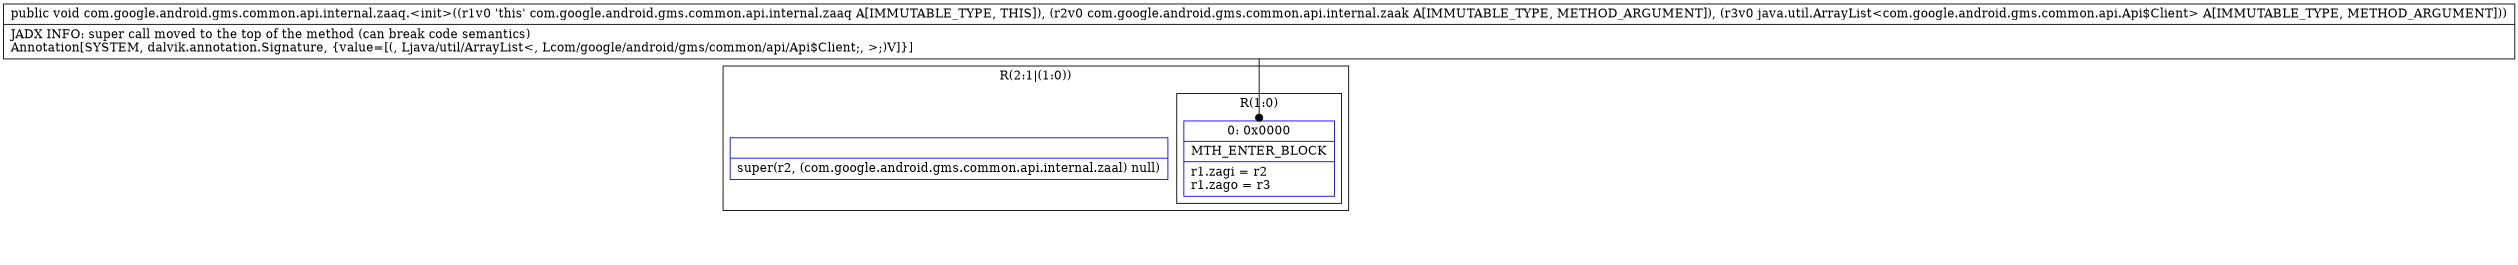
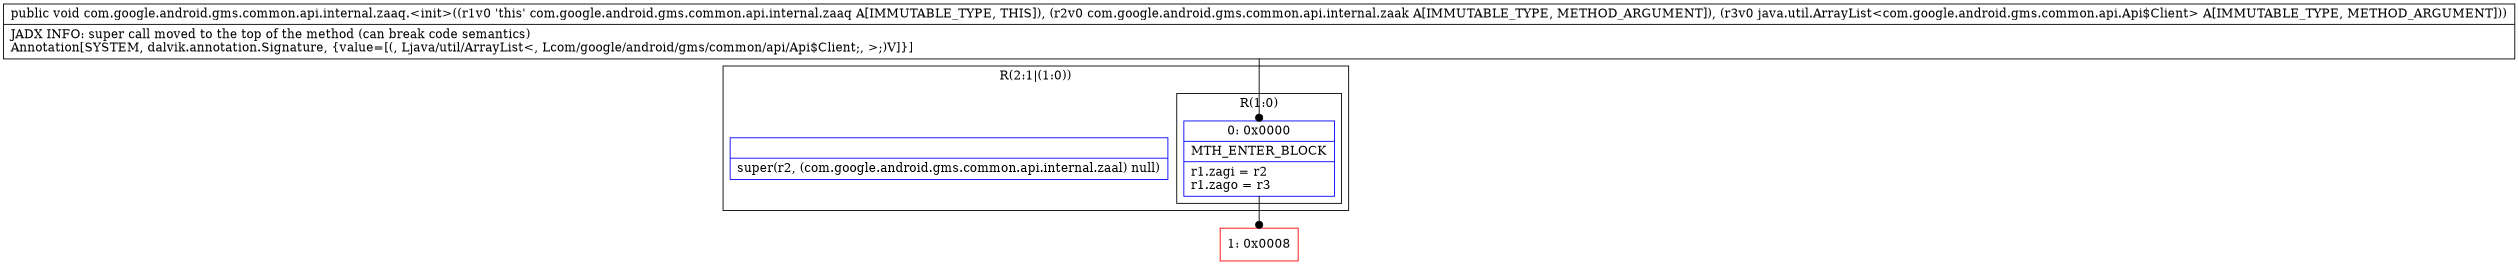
none -> (1259, 245)
